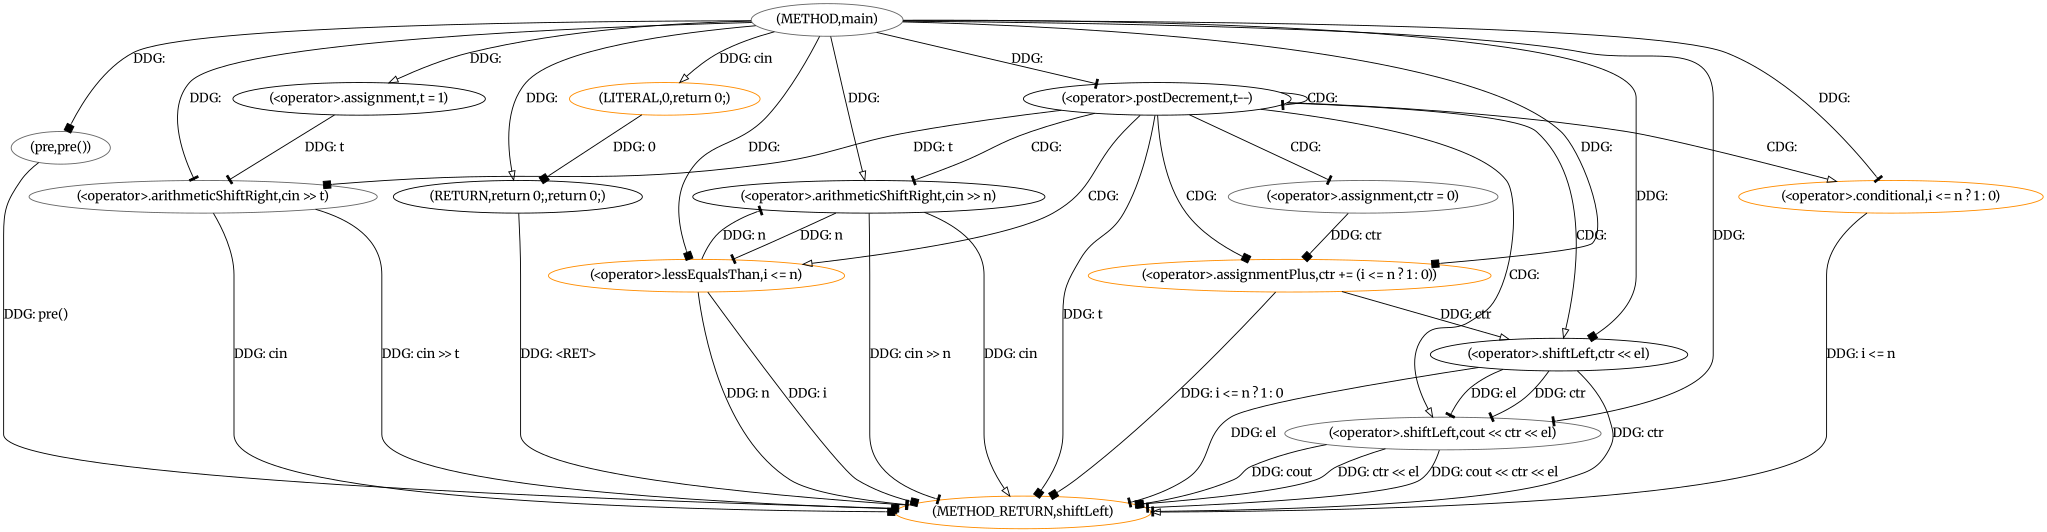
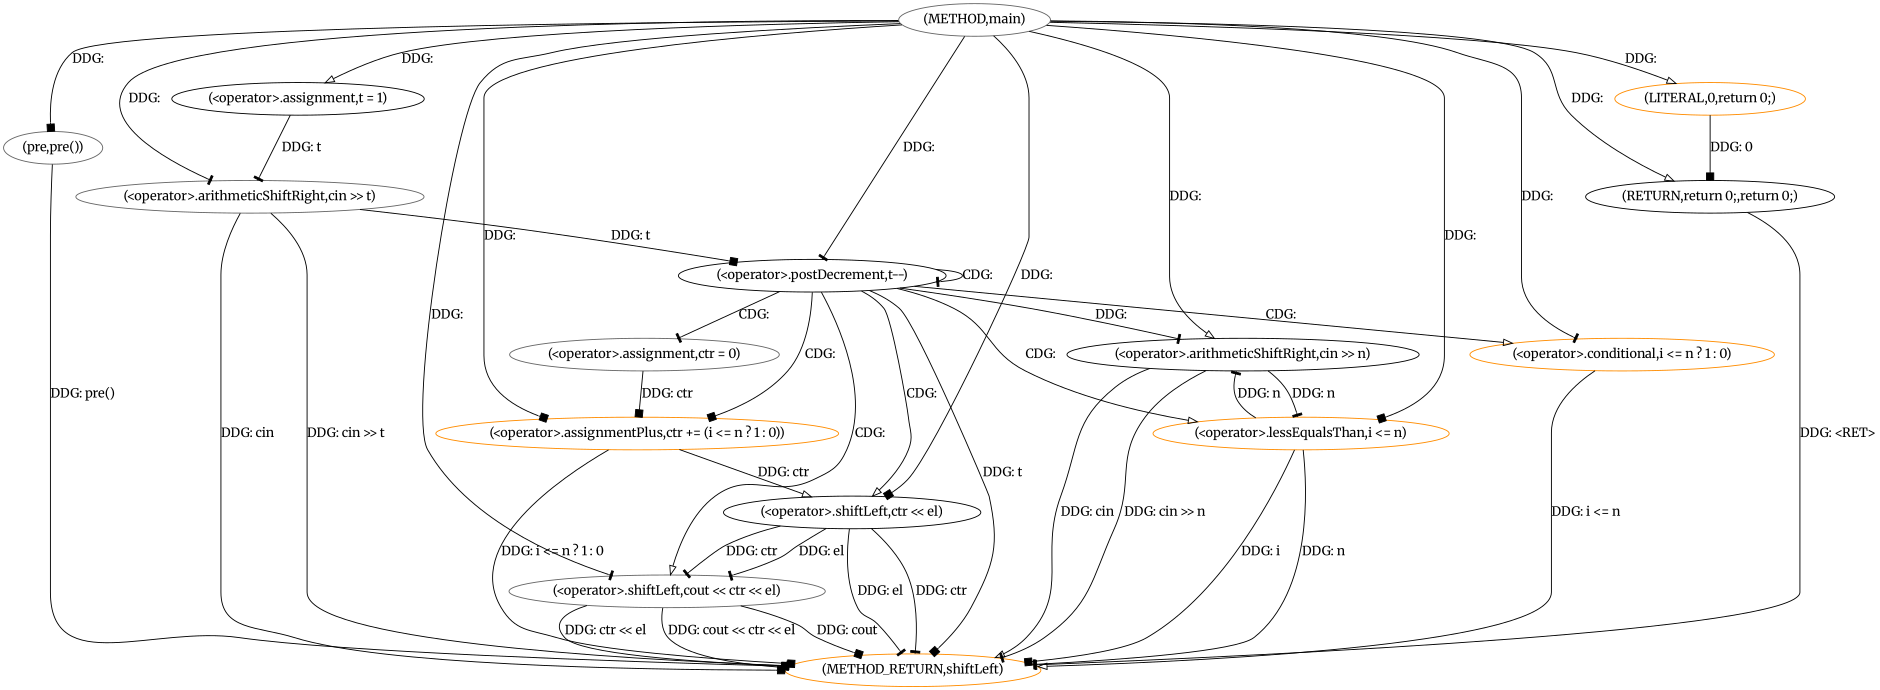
(746, 59) -> (1643, 59)
(1048, 148) -> (1113, 315)
(700, 171) -> (544, 232)
